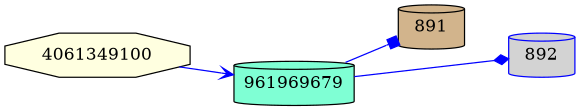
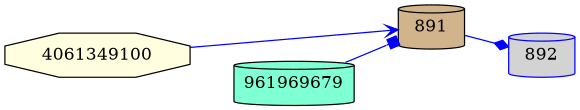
(424, 69) -> (480, 39)
(200, 70) -> (288, 39)
